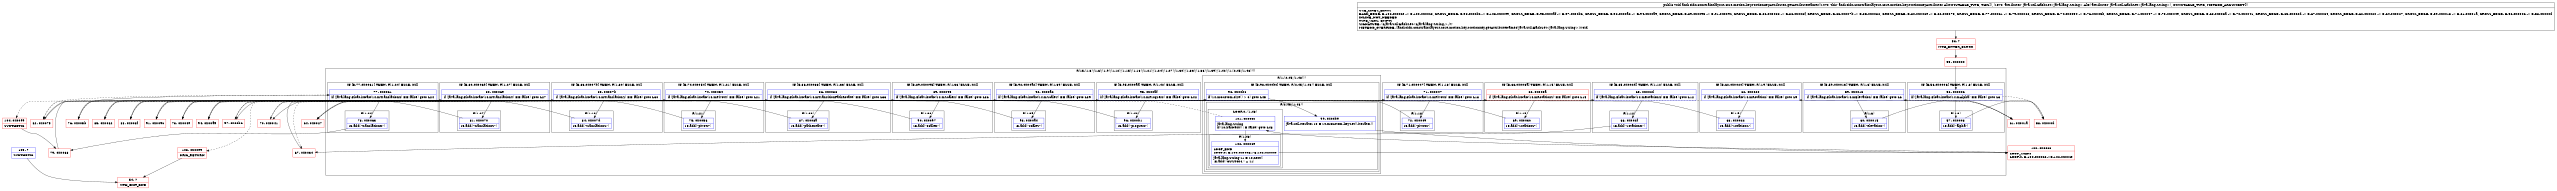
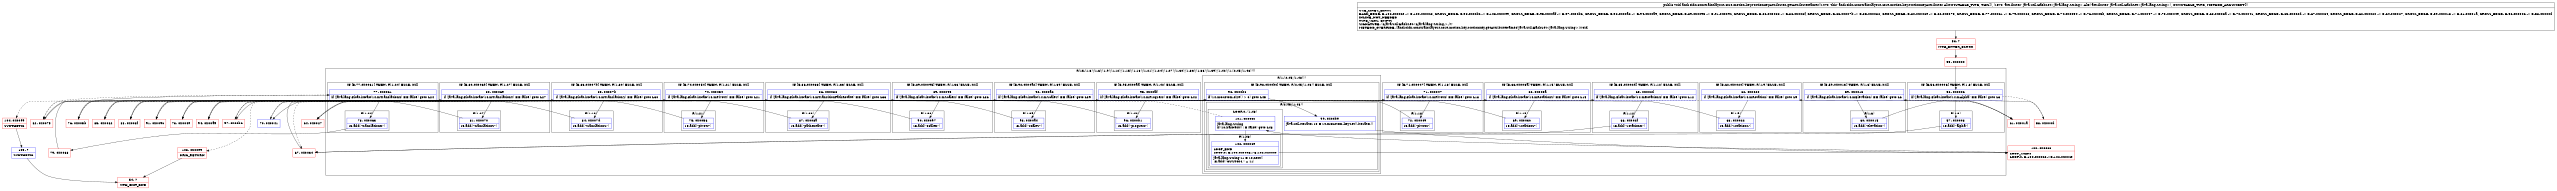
(1538, 95) -> (1538, 95)
(2002, 103) -> (1536, 134)
(269, 123) -> (269, 123)
(39, 135) -> (19, 137)
